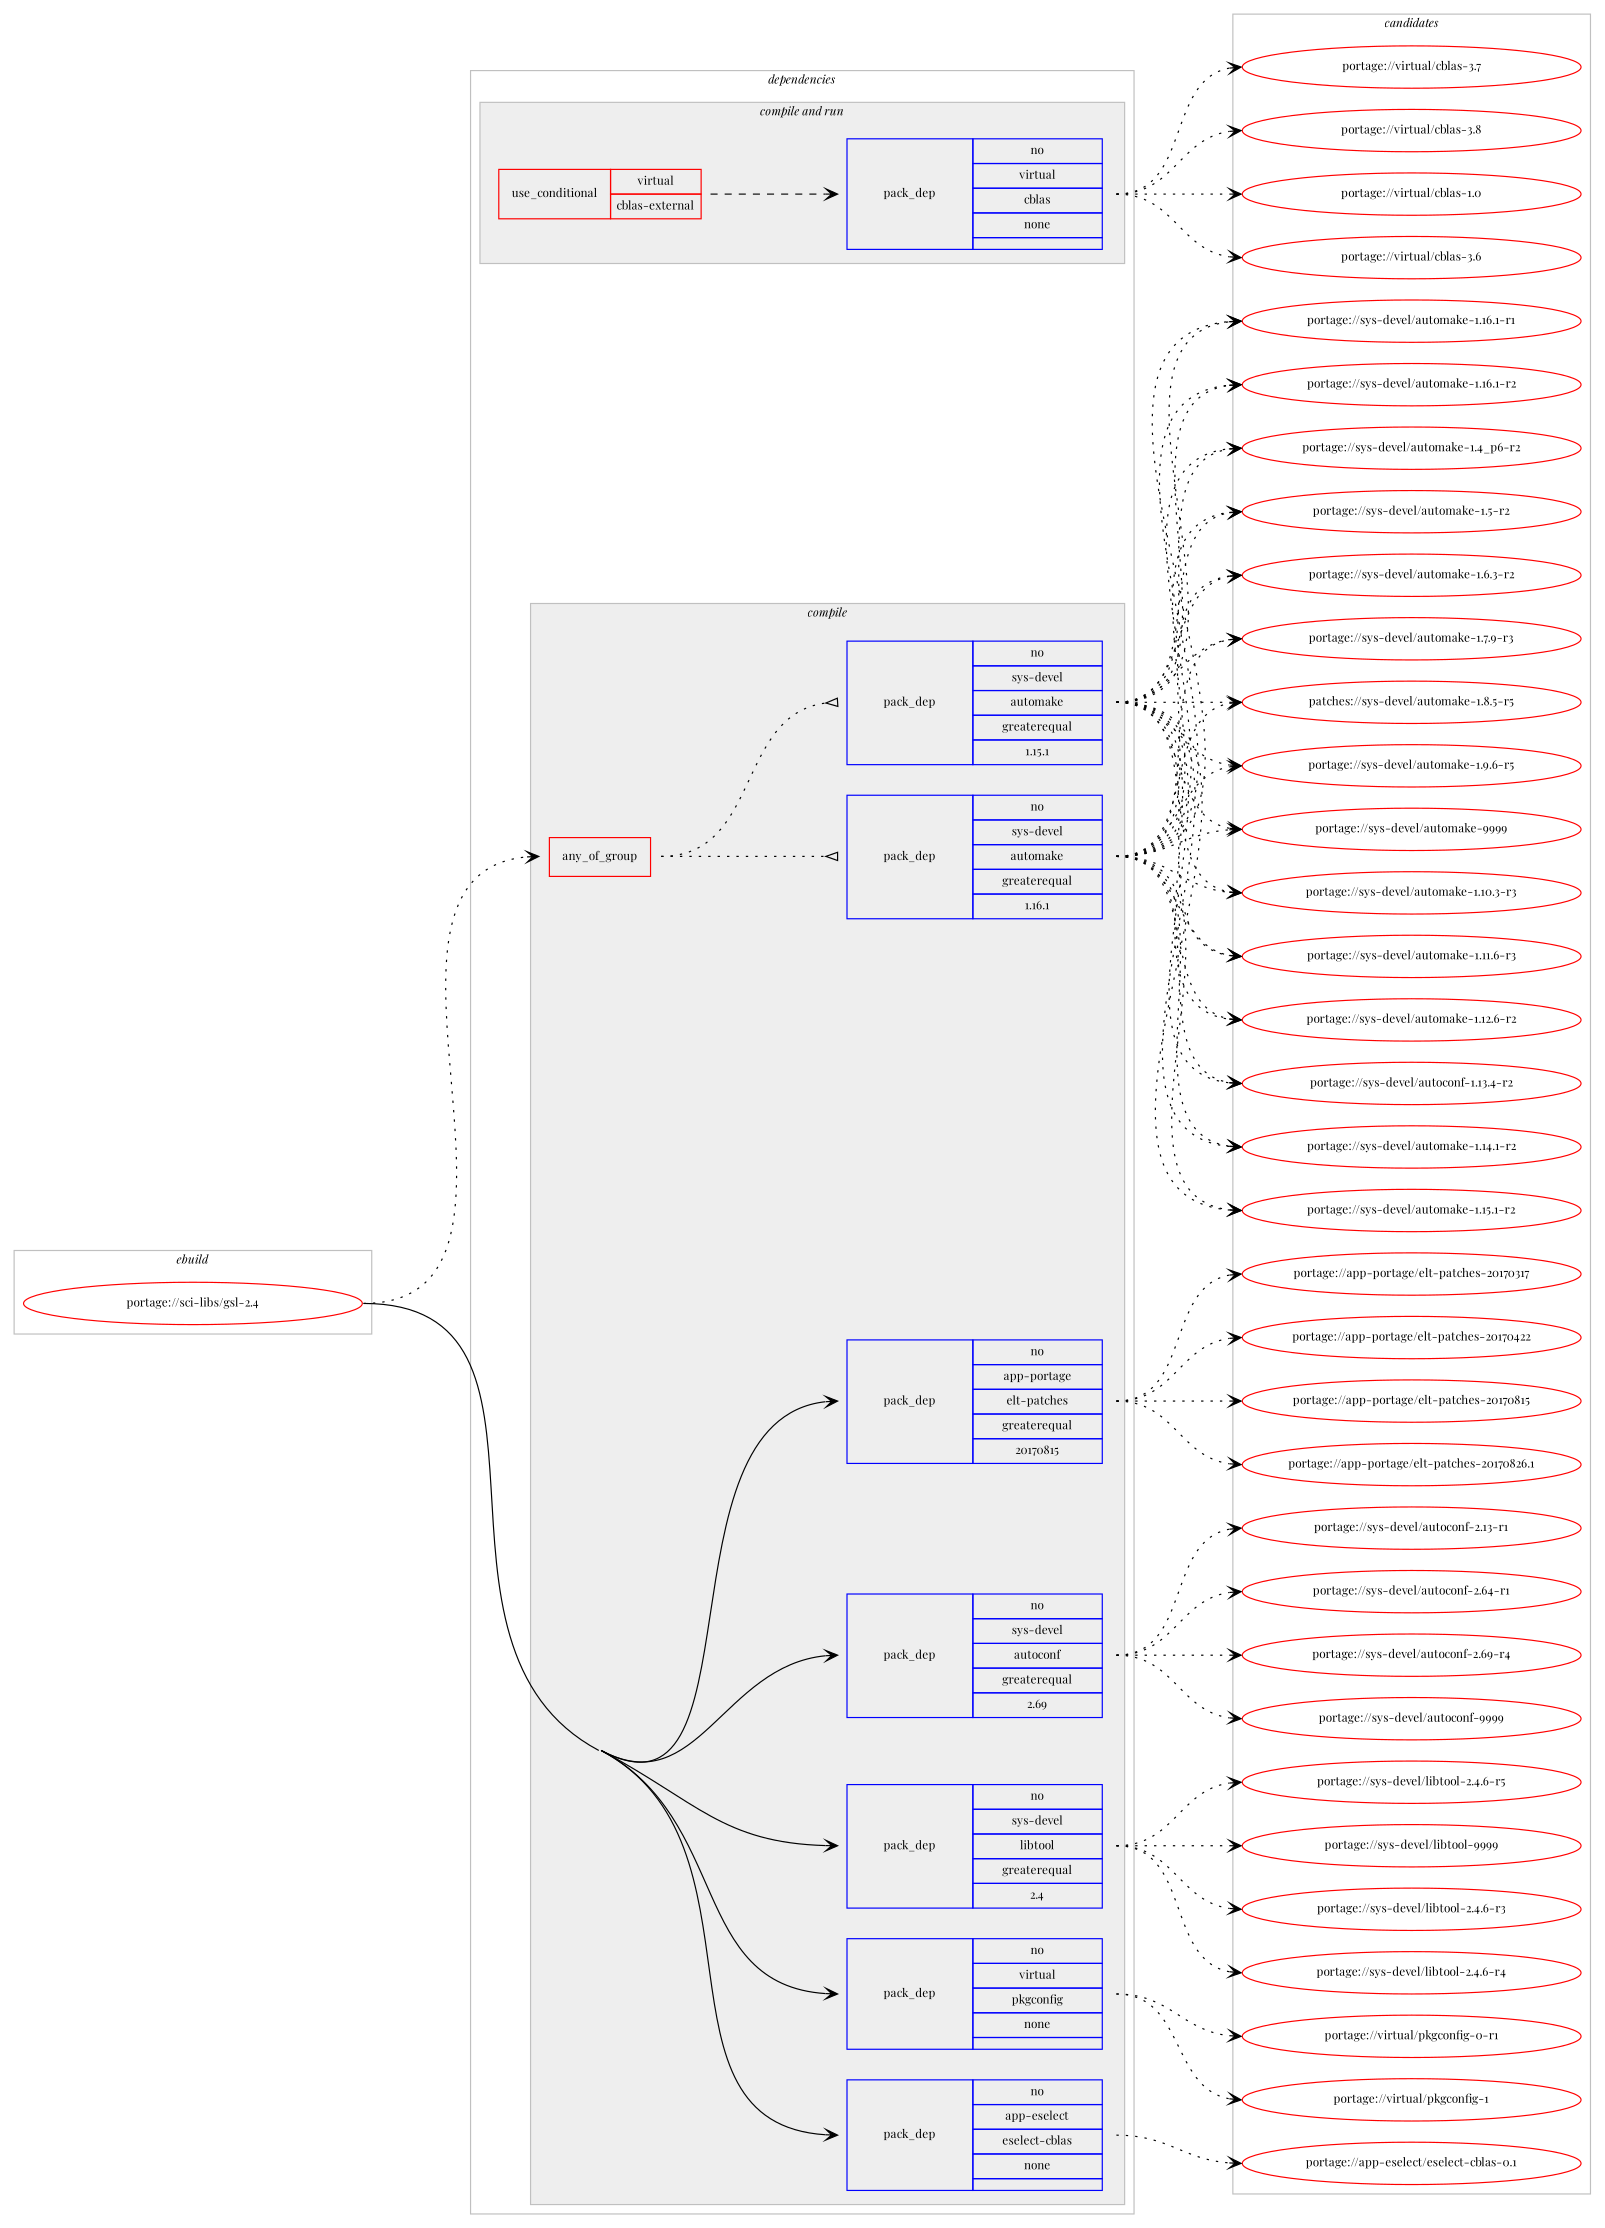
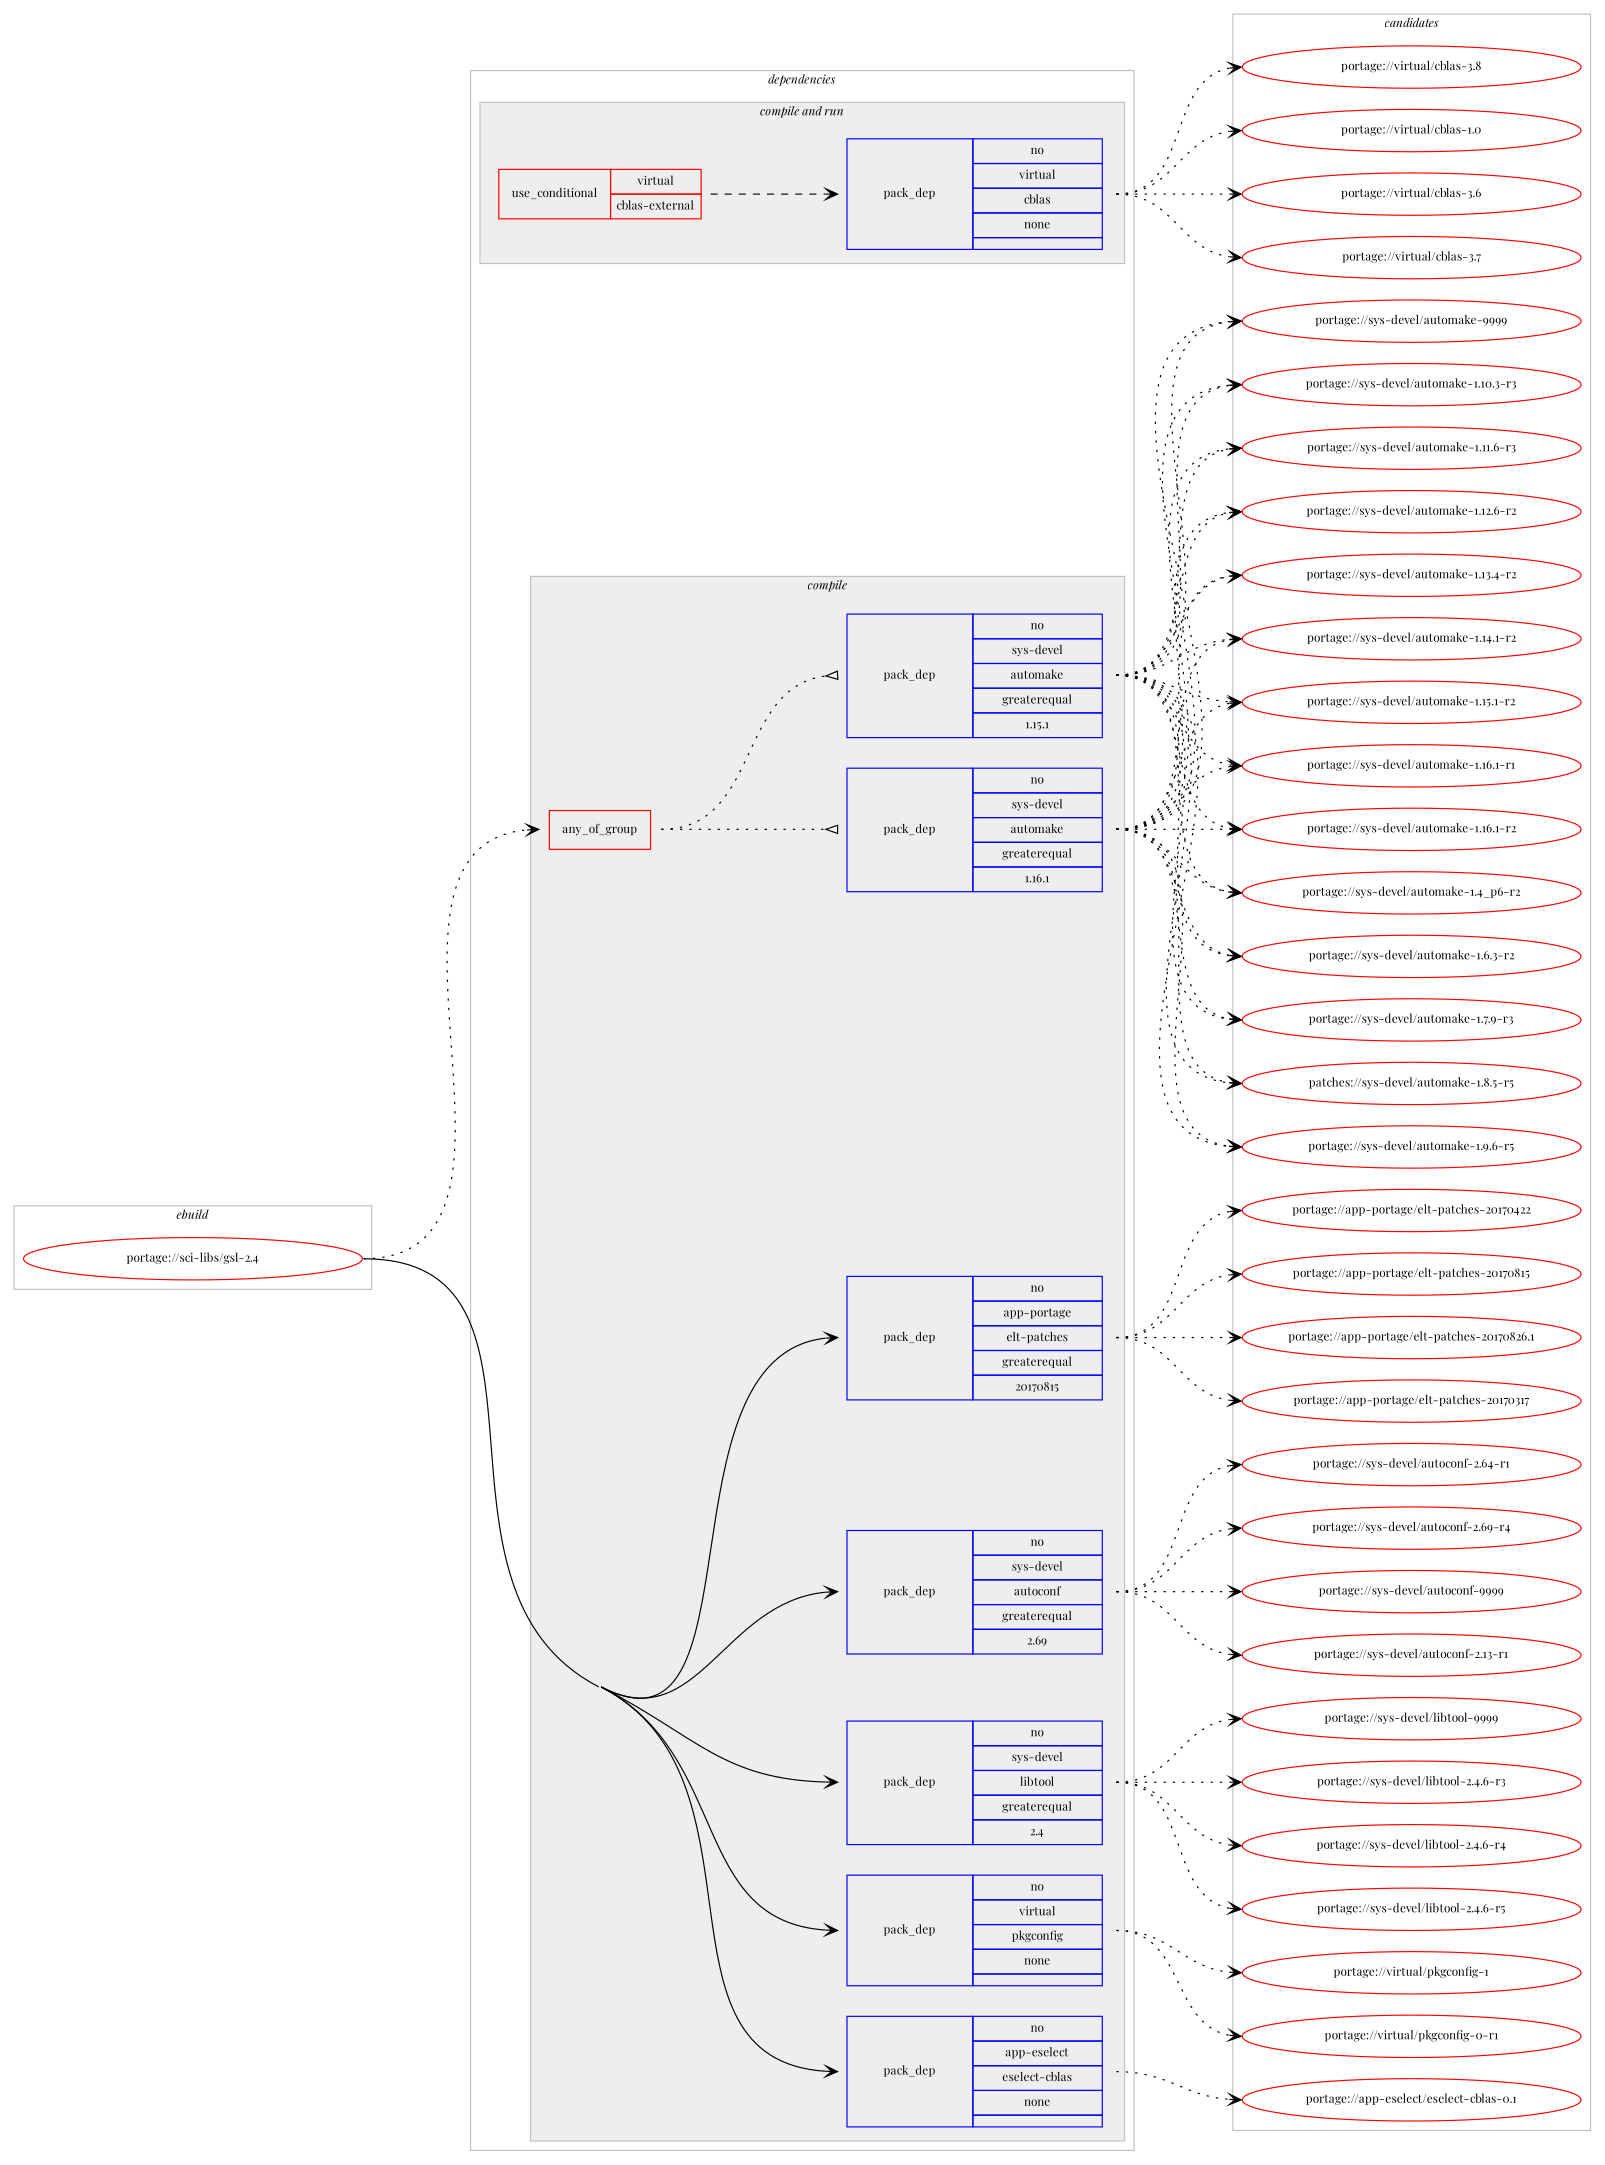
(1412, 512) -> none
(1412, 1083) -> (1412, 575)
